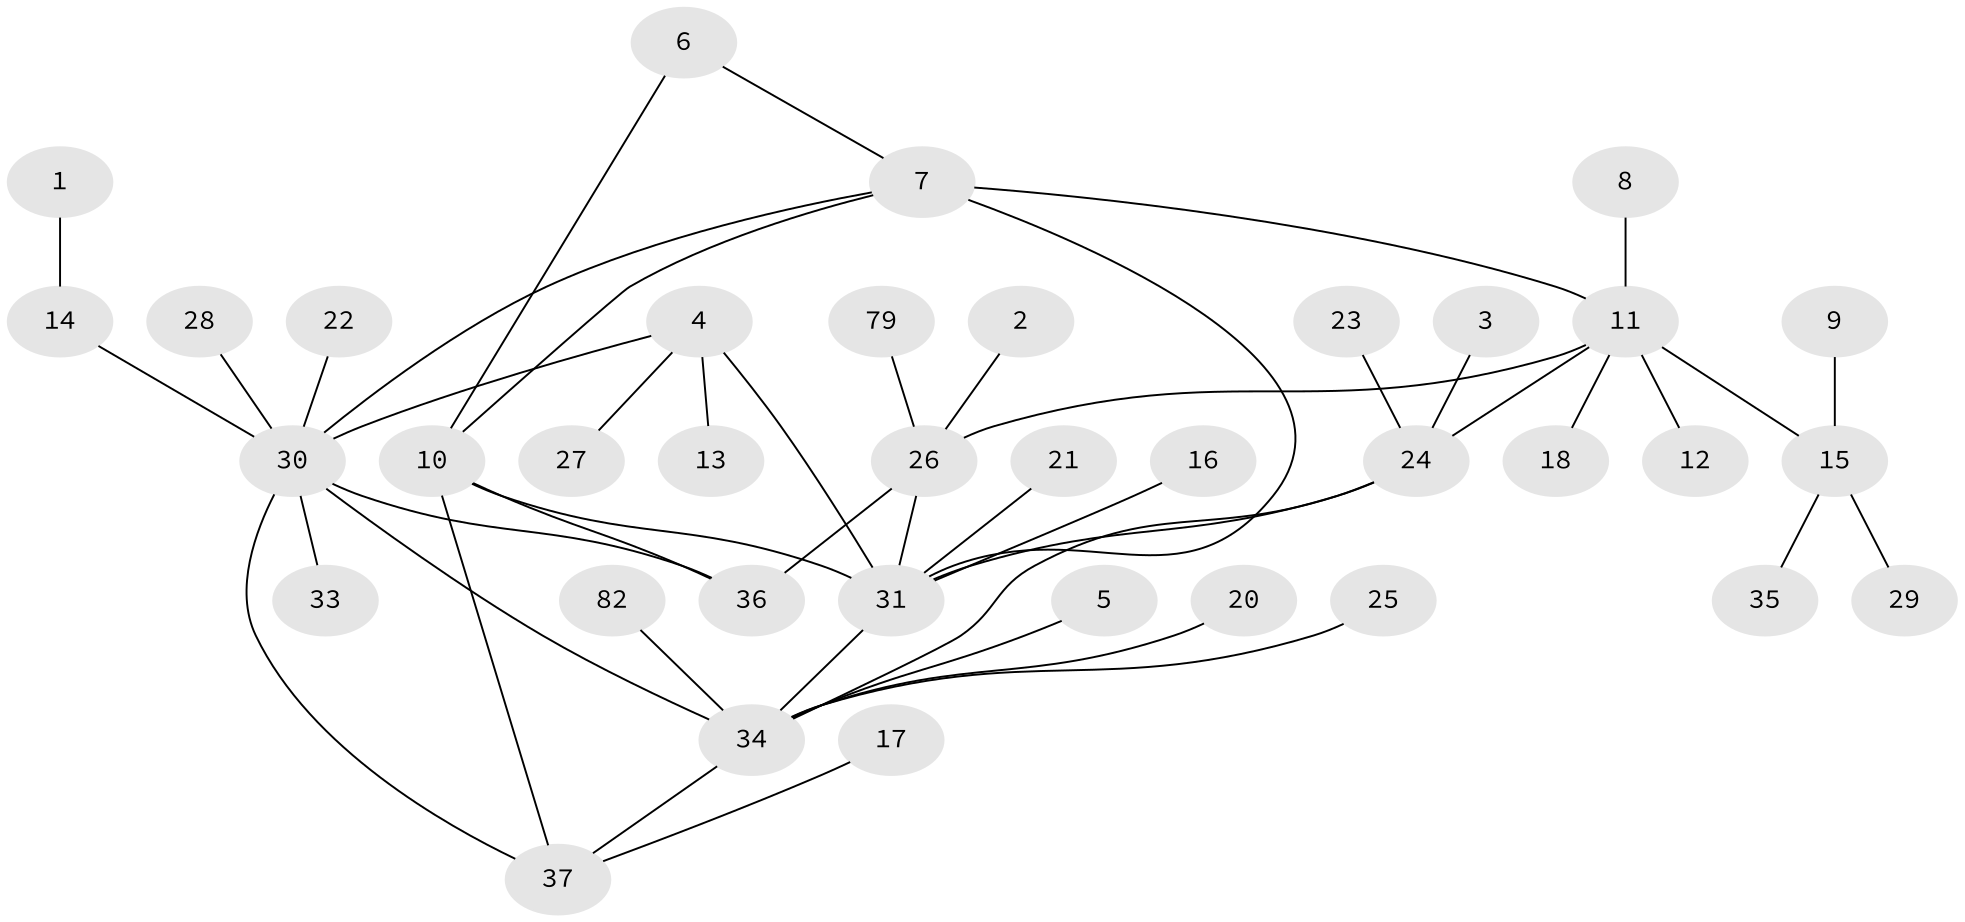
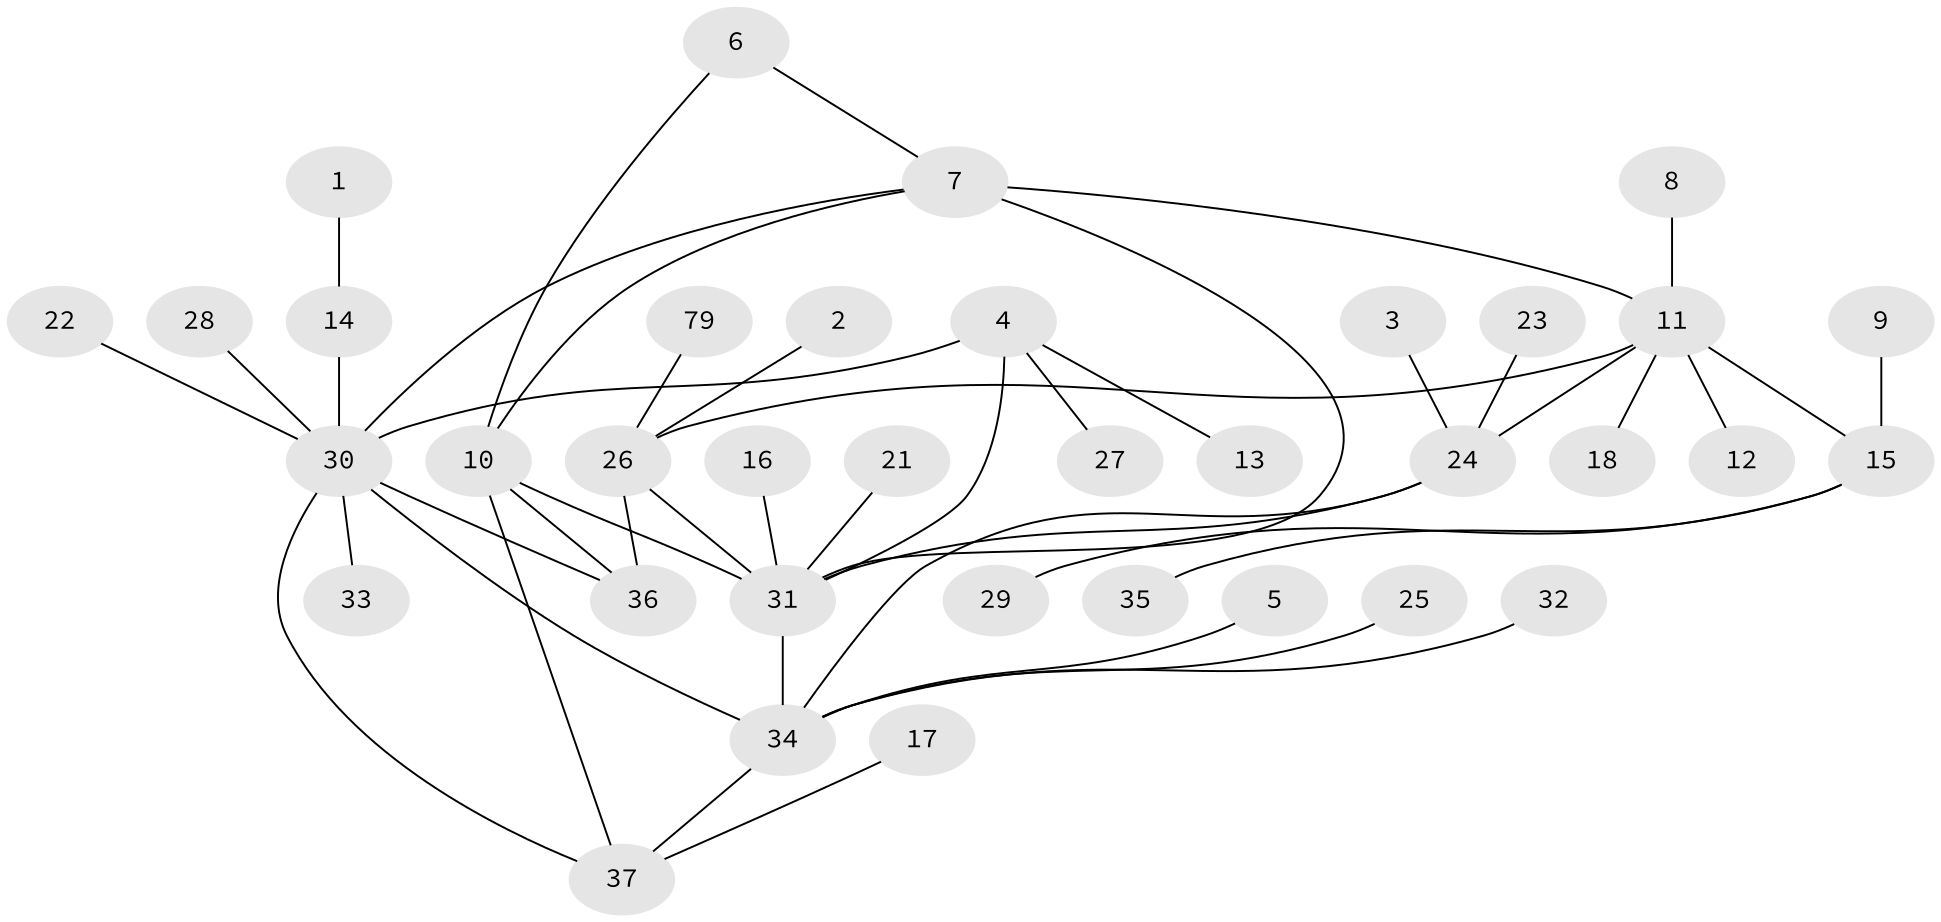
(612, 601) -> (1554, 601)
(1244, 601) -> none
